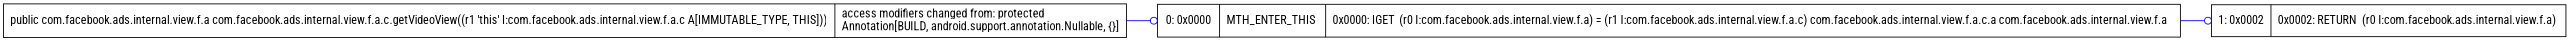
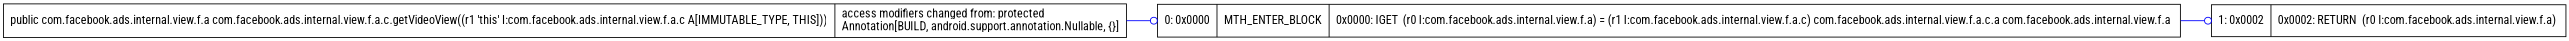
(1271, 20) -> (1273, 20)
